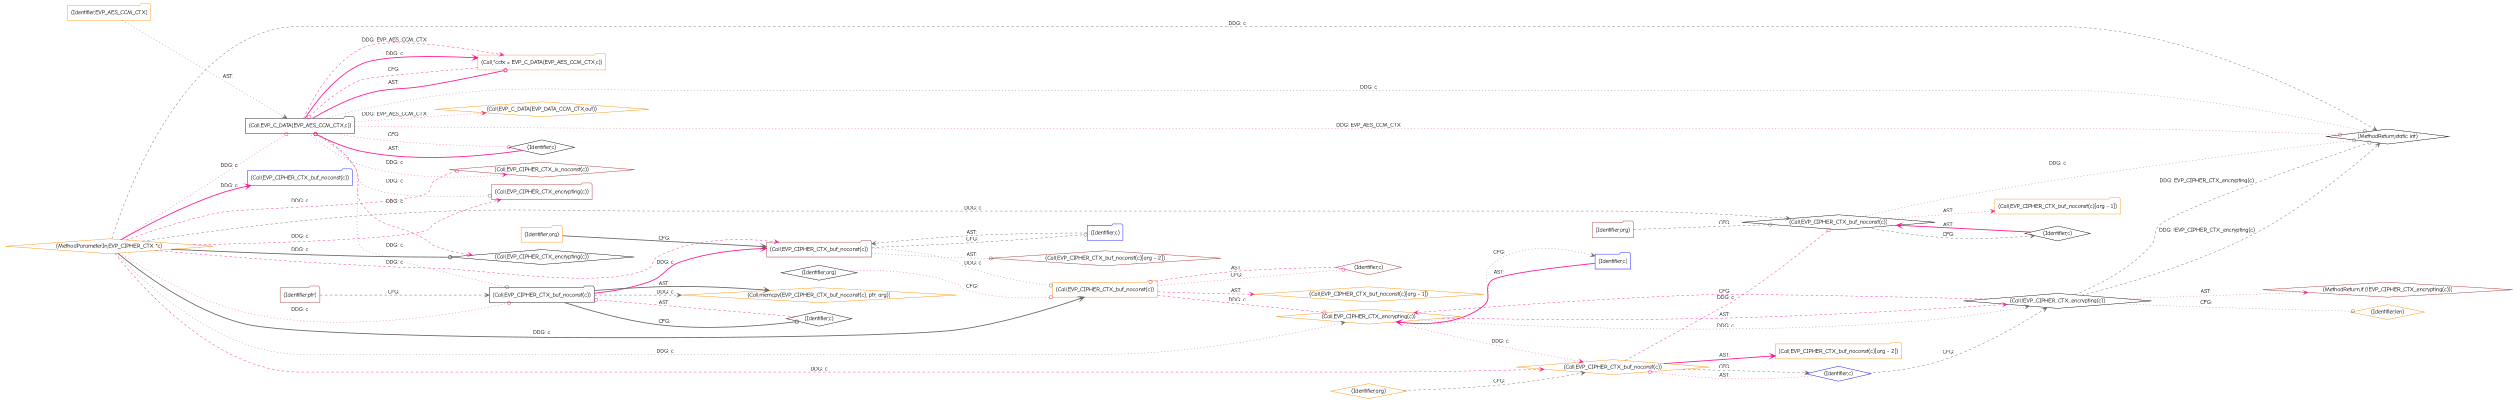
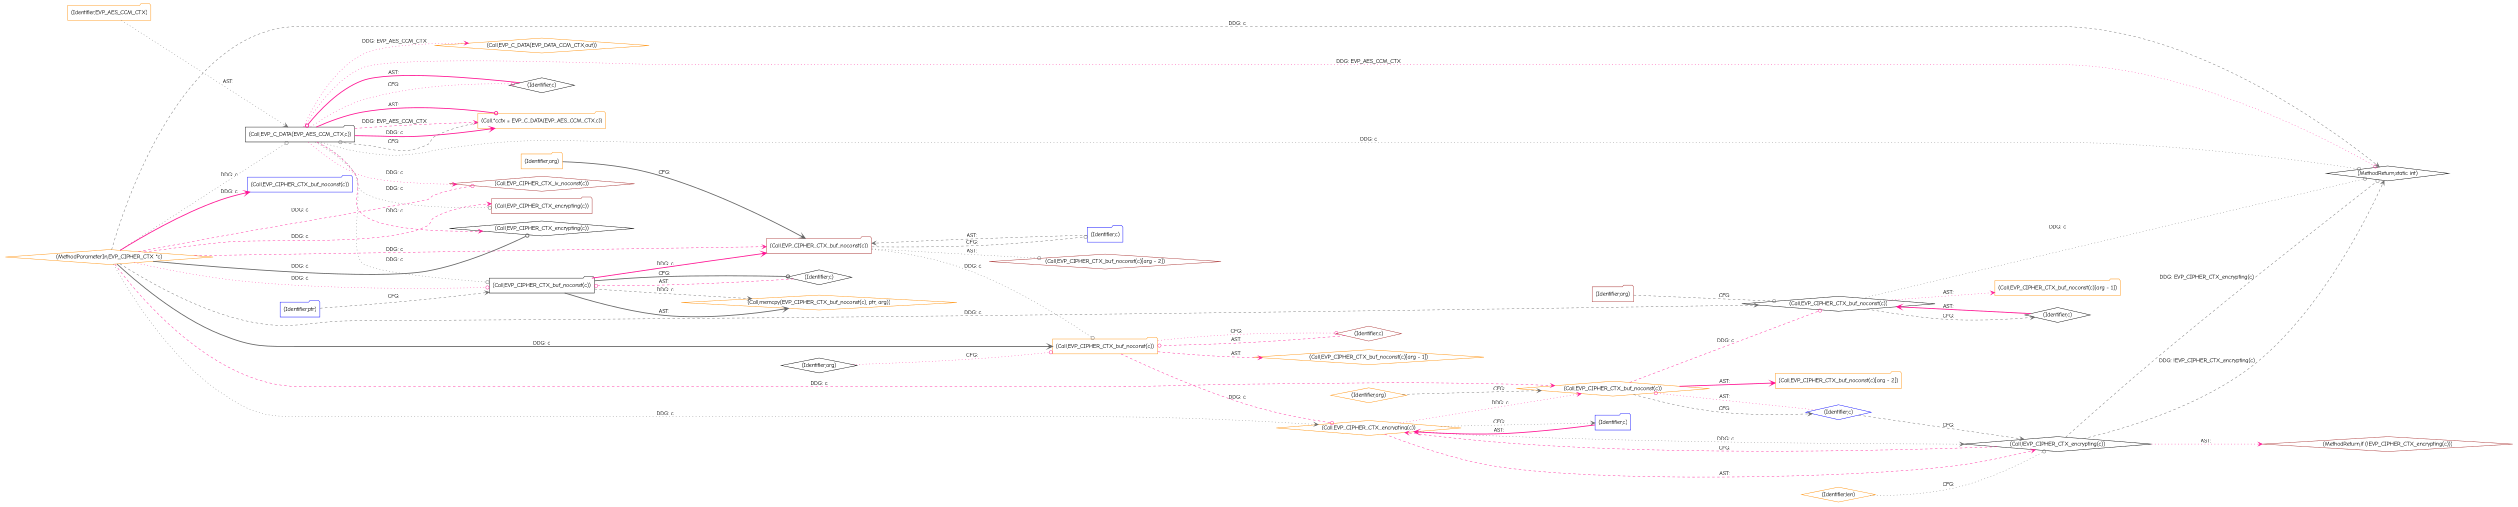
(388, 76) -> (413, 149)
(203, 187) -> (203, 197)
(300, 295) -> (300, 310)
(2234, 308) -> (1960, 487)
